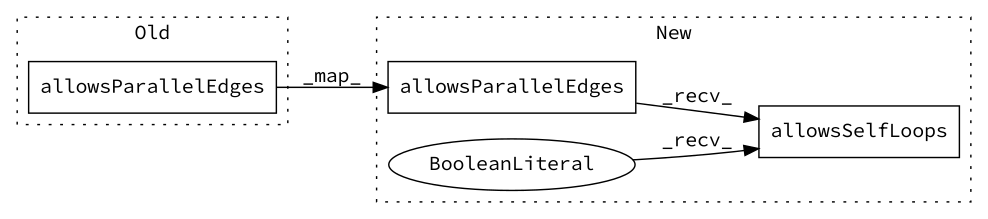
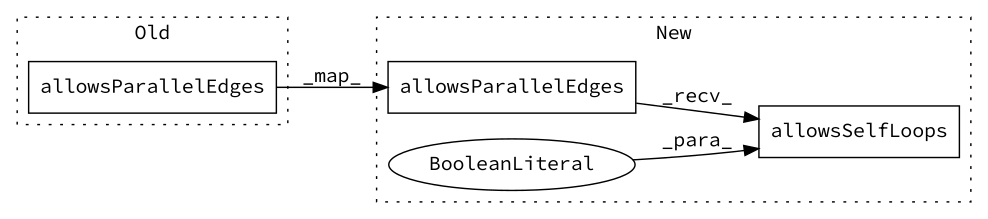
(697, 141) -> (697, 141)
